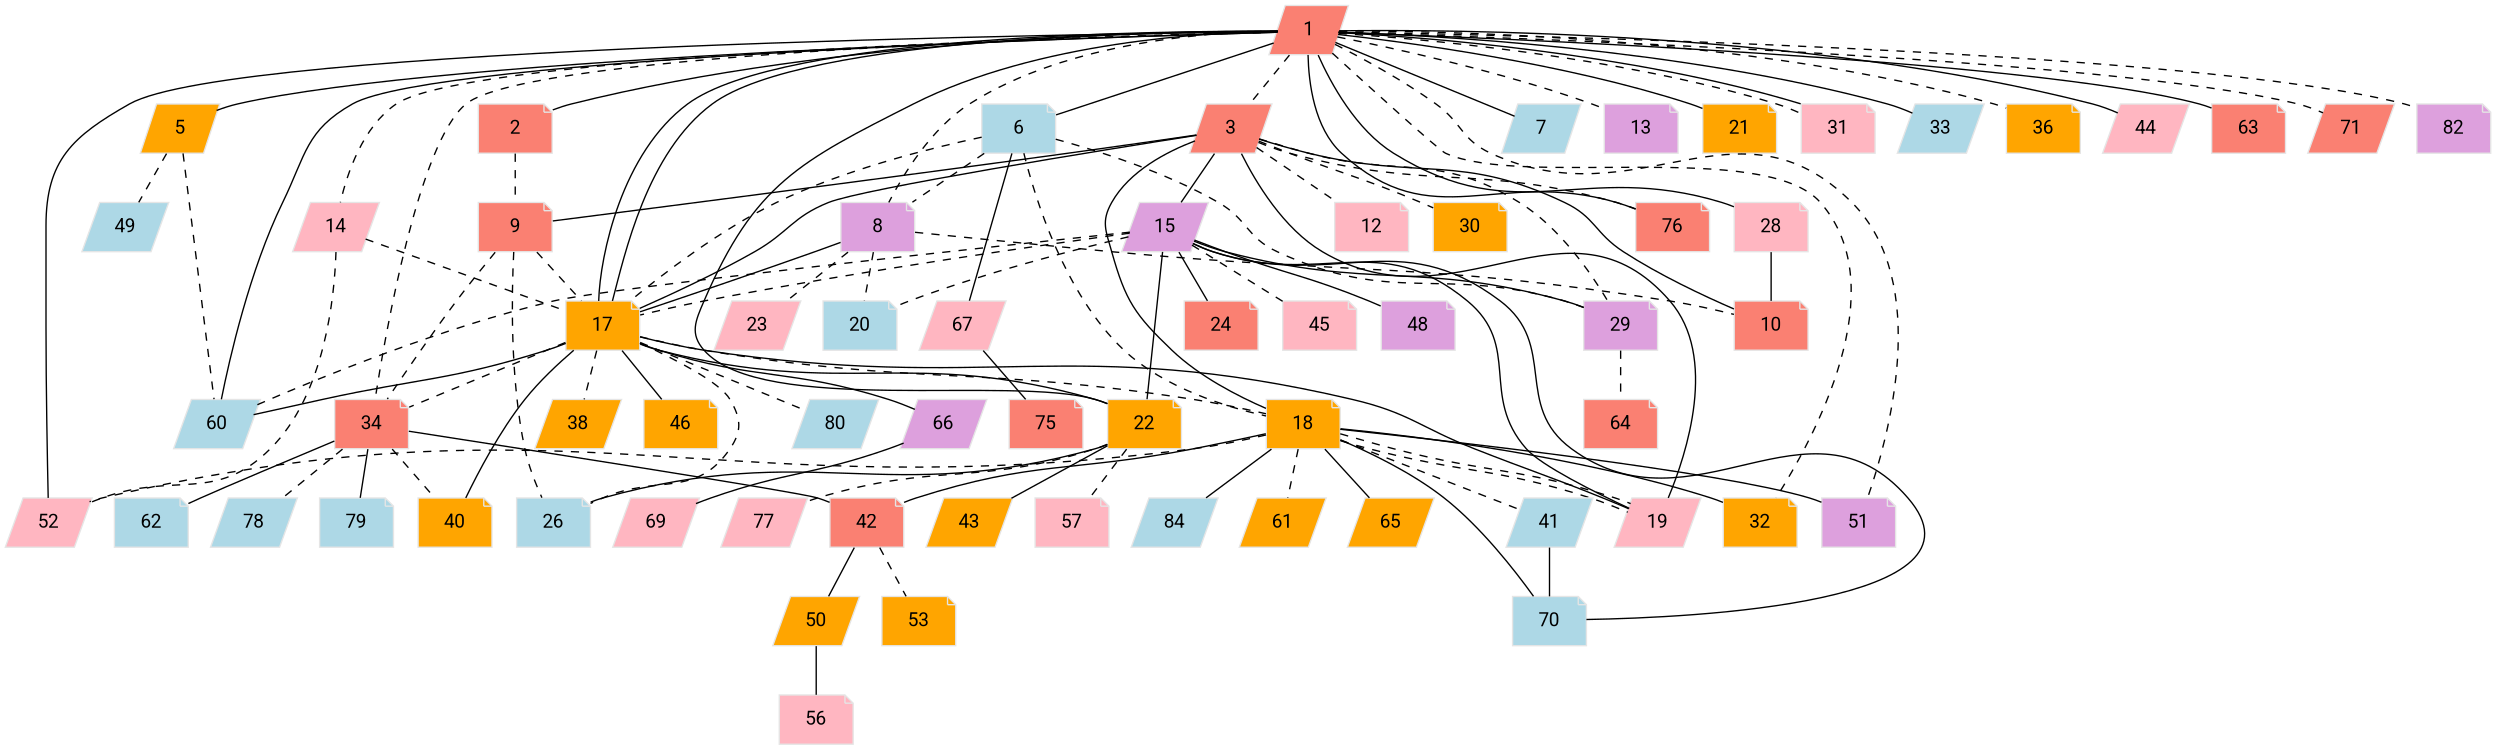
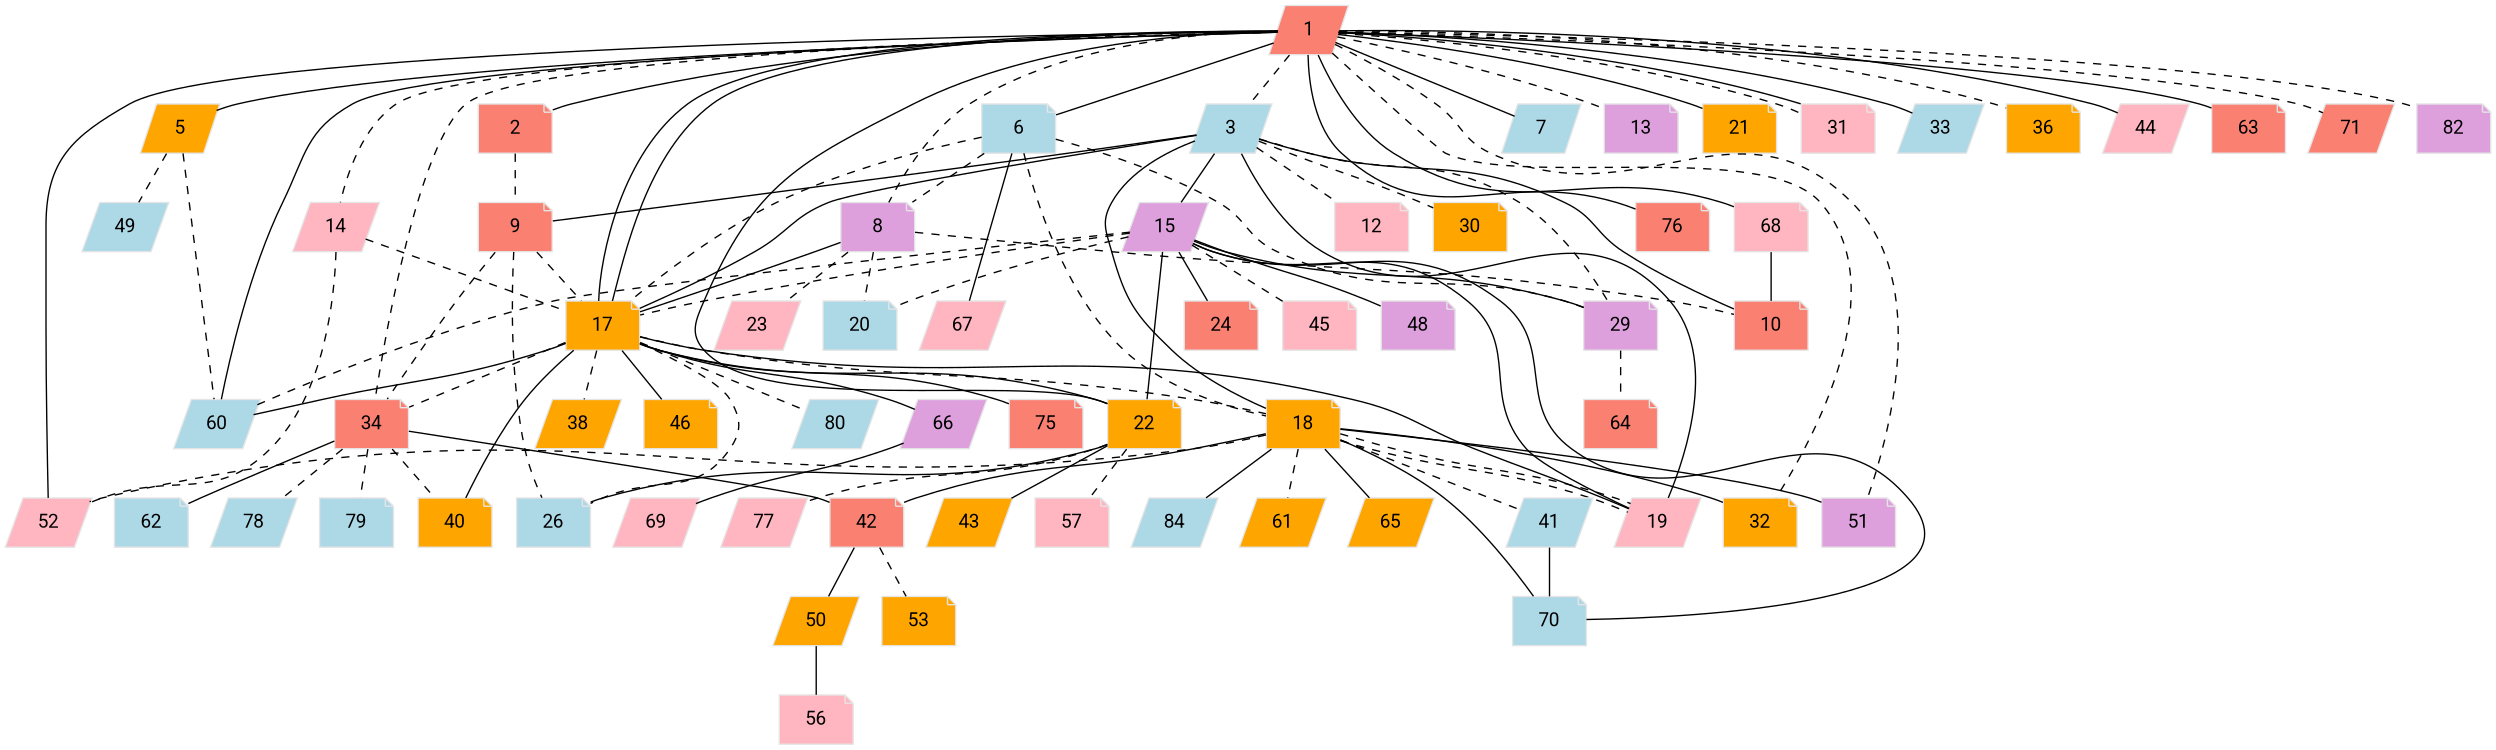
(1231, 129) -> (1231, 129)
(1447, 177) -> none
(1771, 227) -> (1771, 227)
(1004, 375) -> (824, 373)
(364, 473) -> (364, 473)
